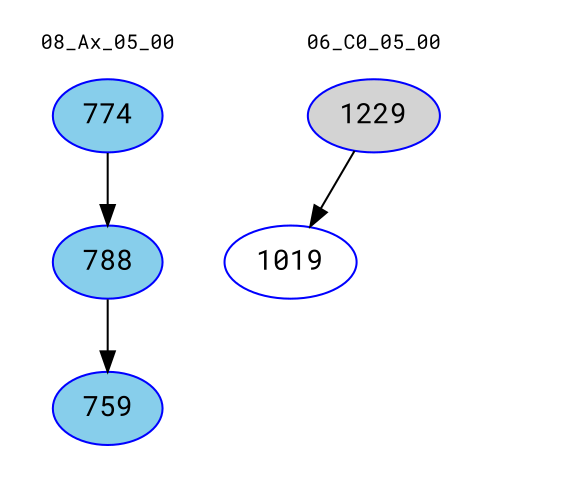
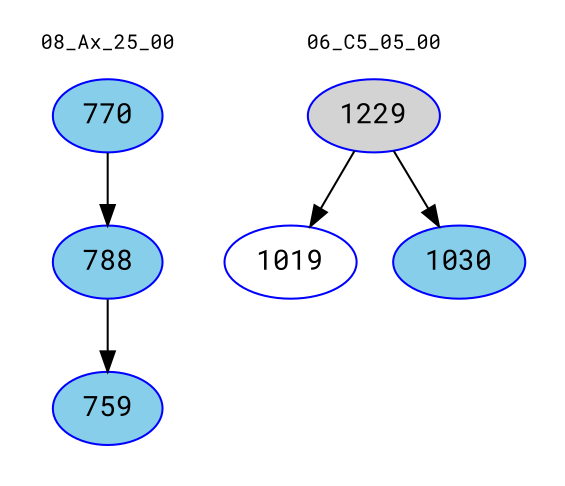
(109, 44) -> (109, 44)
(375, 44) -> (375, 44)
(108, 116) -> (108, 116)
none -> (459, 262)
